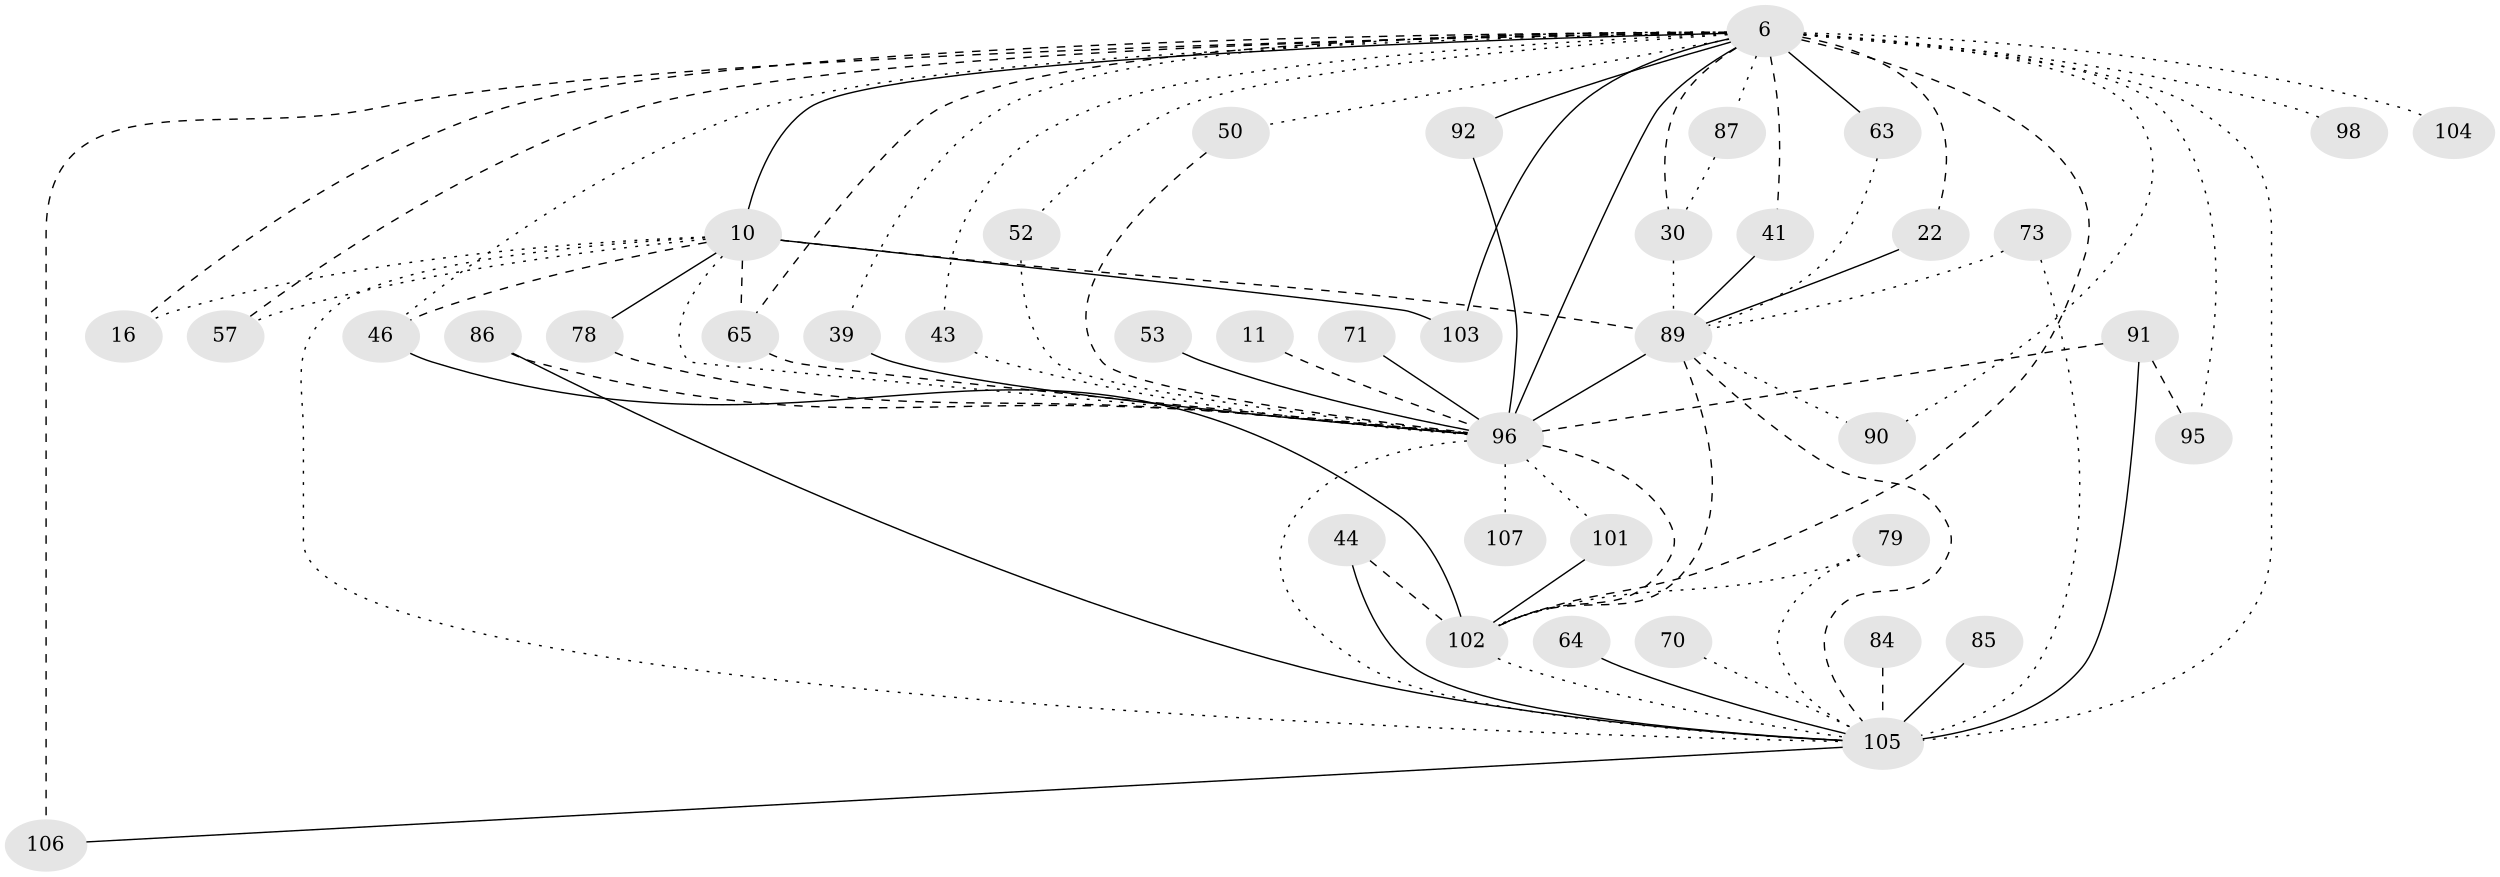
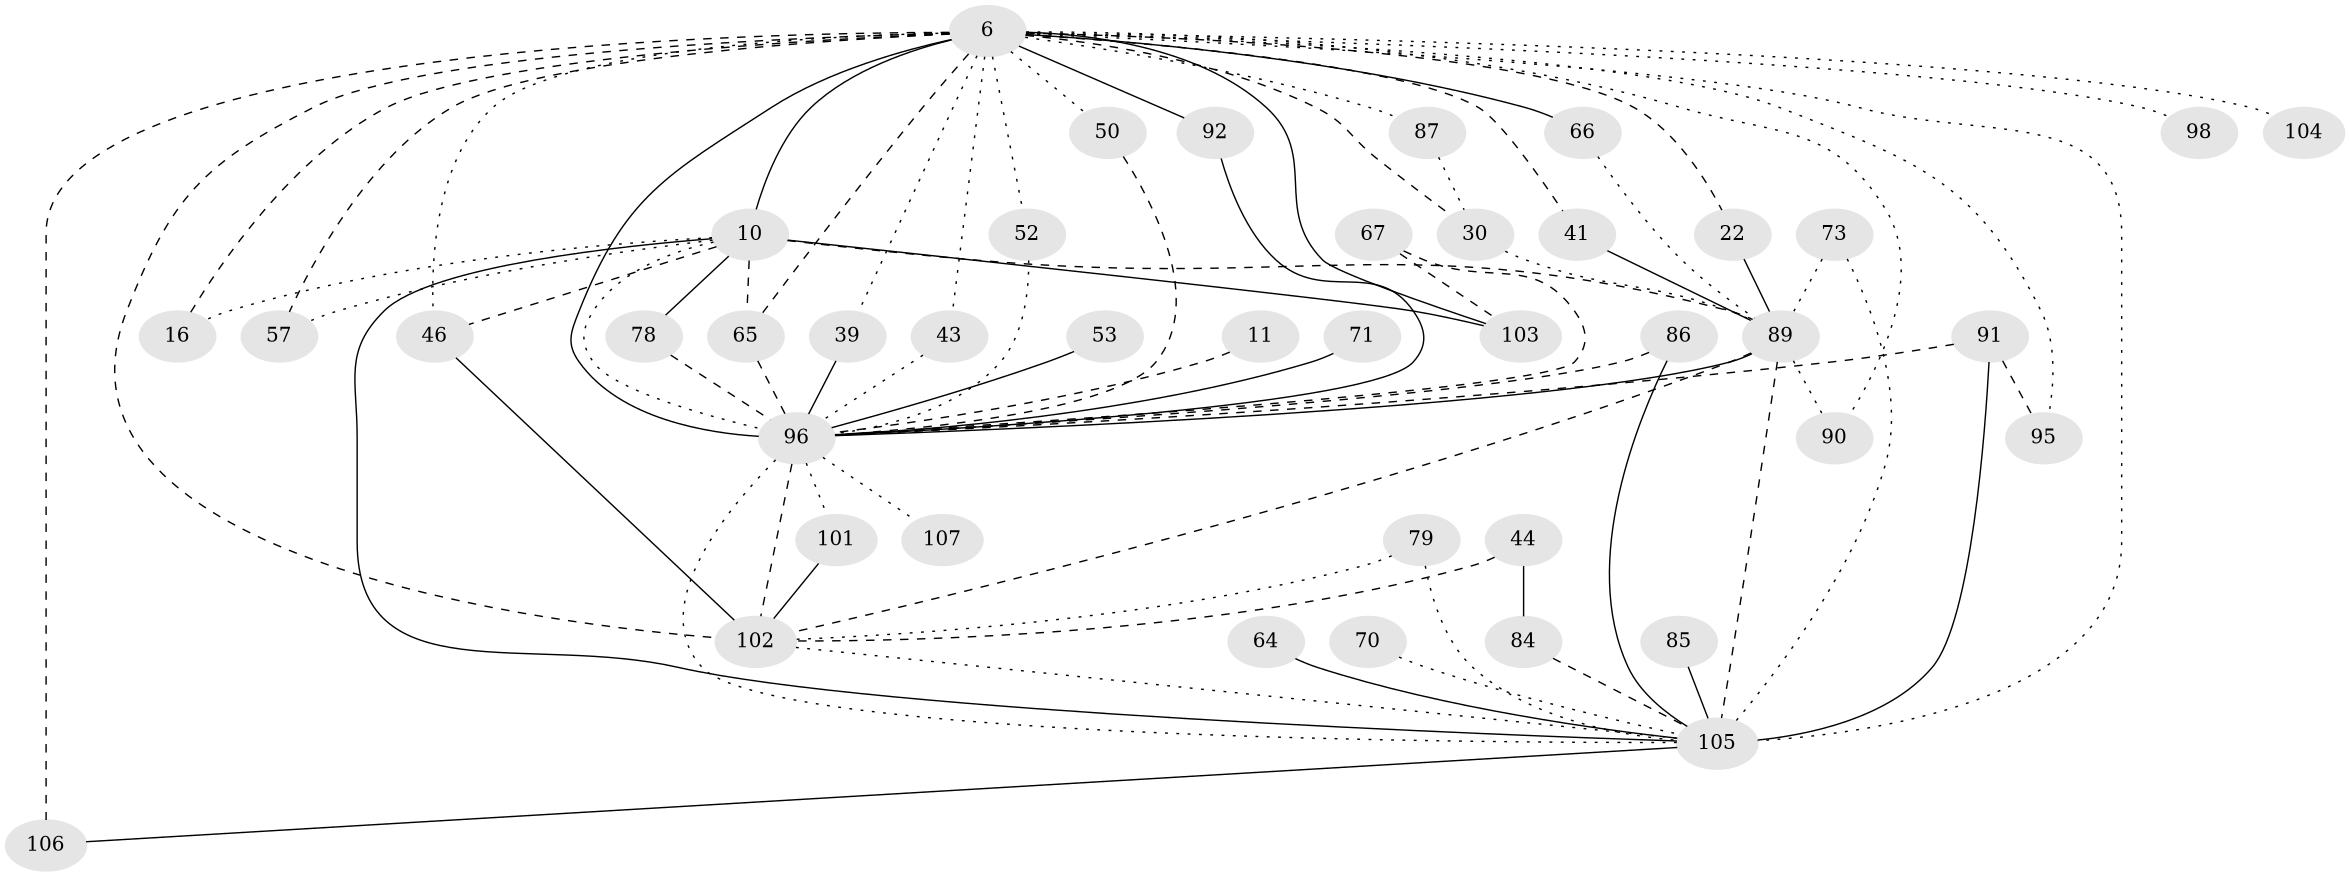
(1883, 133) -> (1583, 133)
none -> (1374, 235)
(746, 676) -> (649, 663)
(1469, 691) -> (1524, 591)
